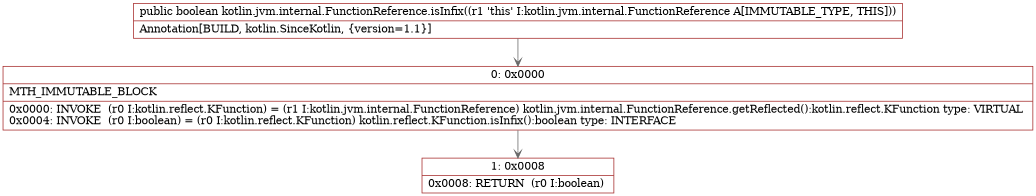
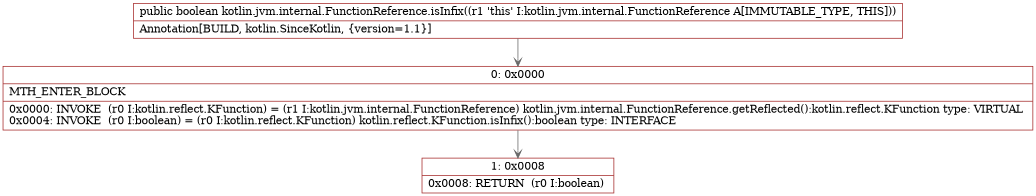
(83, 92) -> (67, 92)
